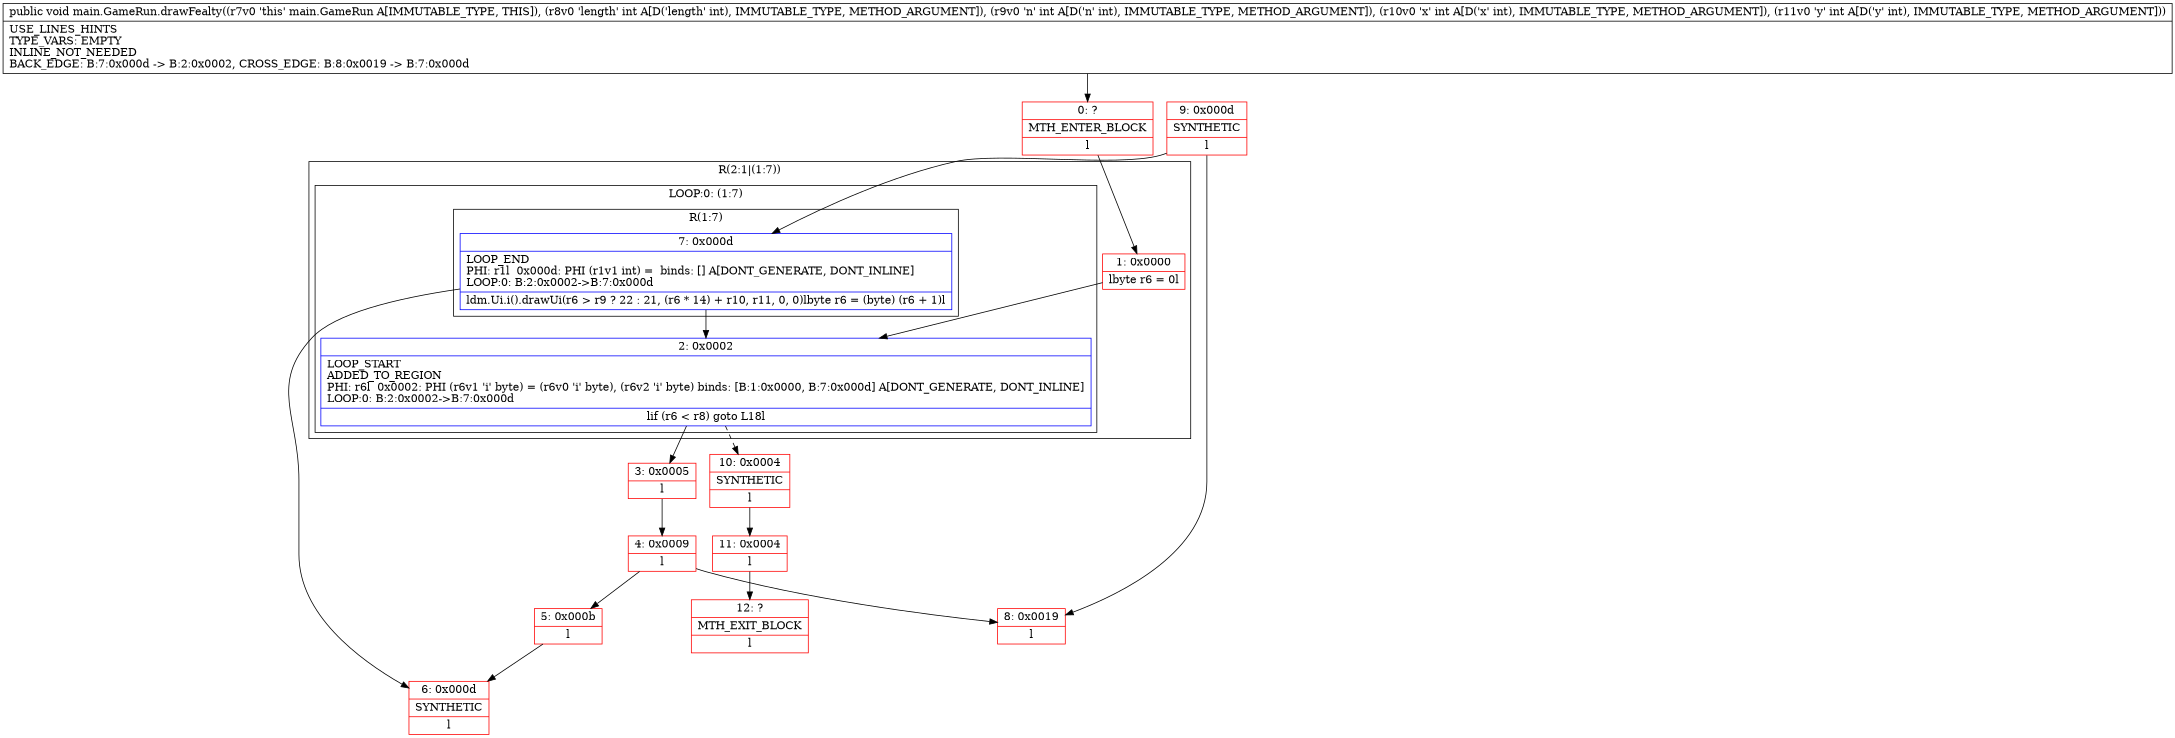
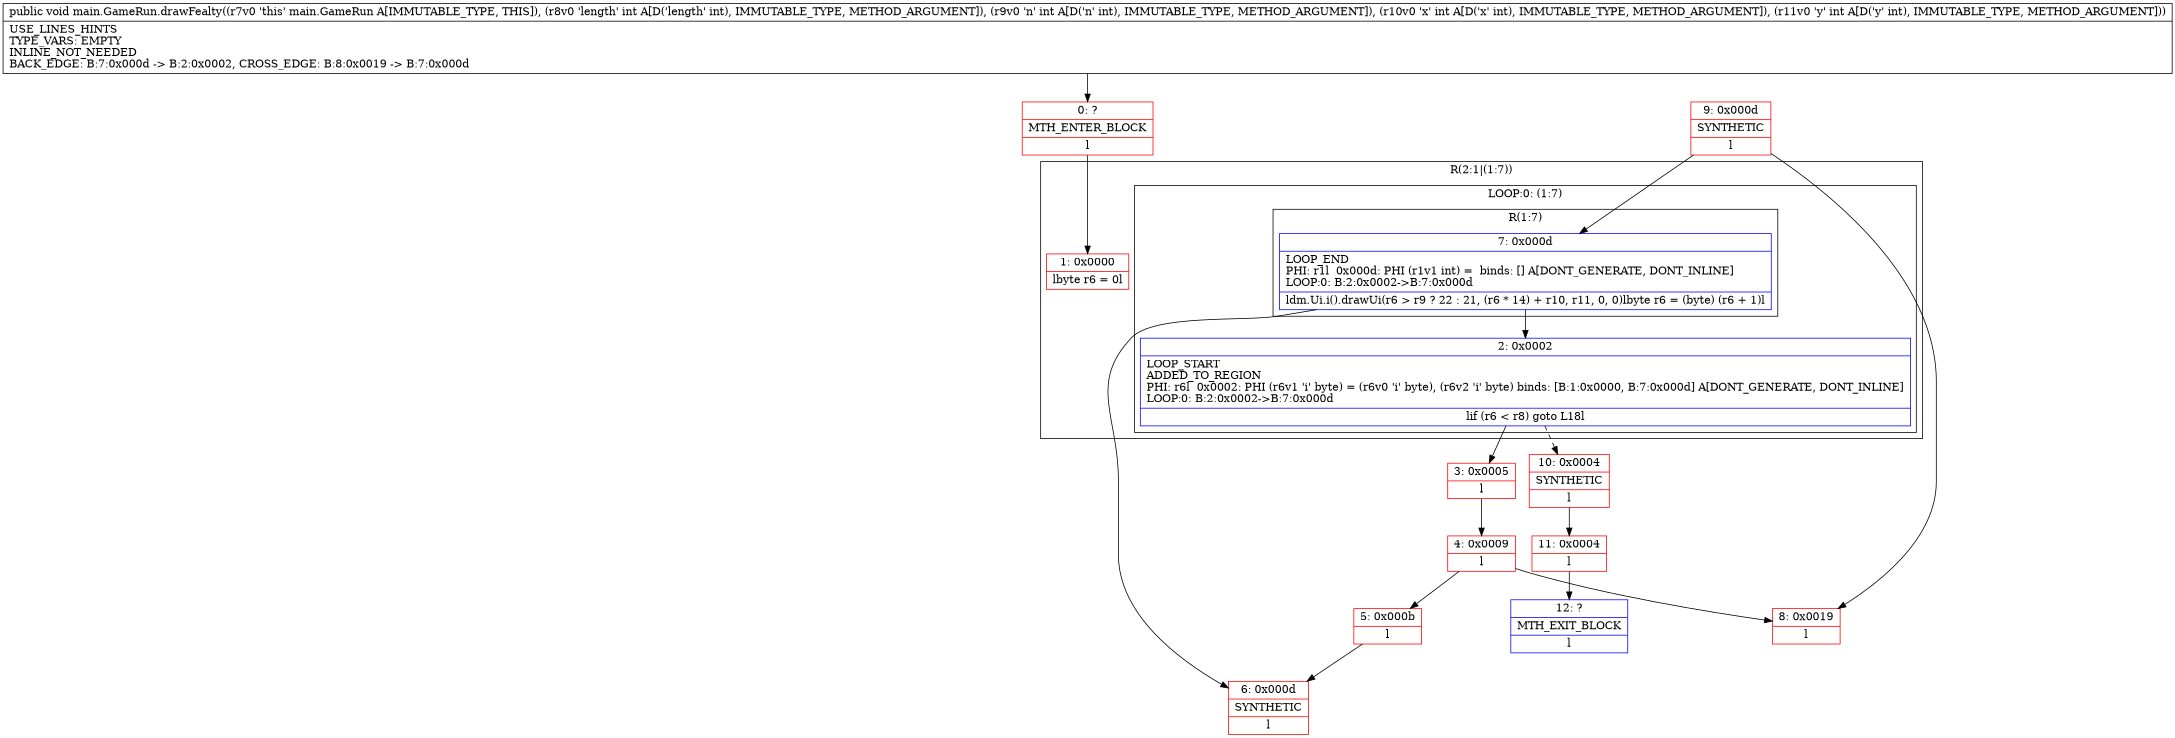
(995, 309) -> none
(750, 626) -> (1569, 626)
